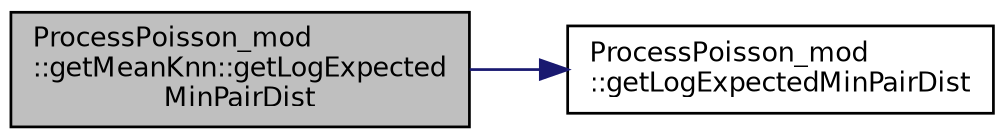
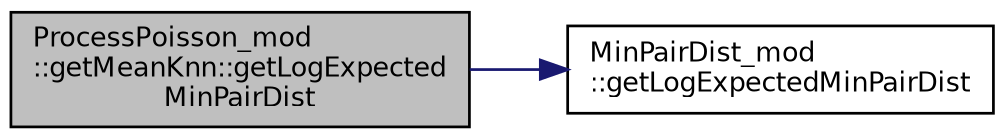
(781, 70) -> (781, 70)
